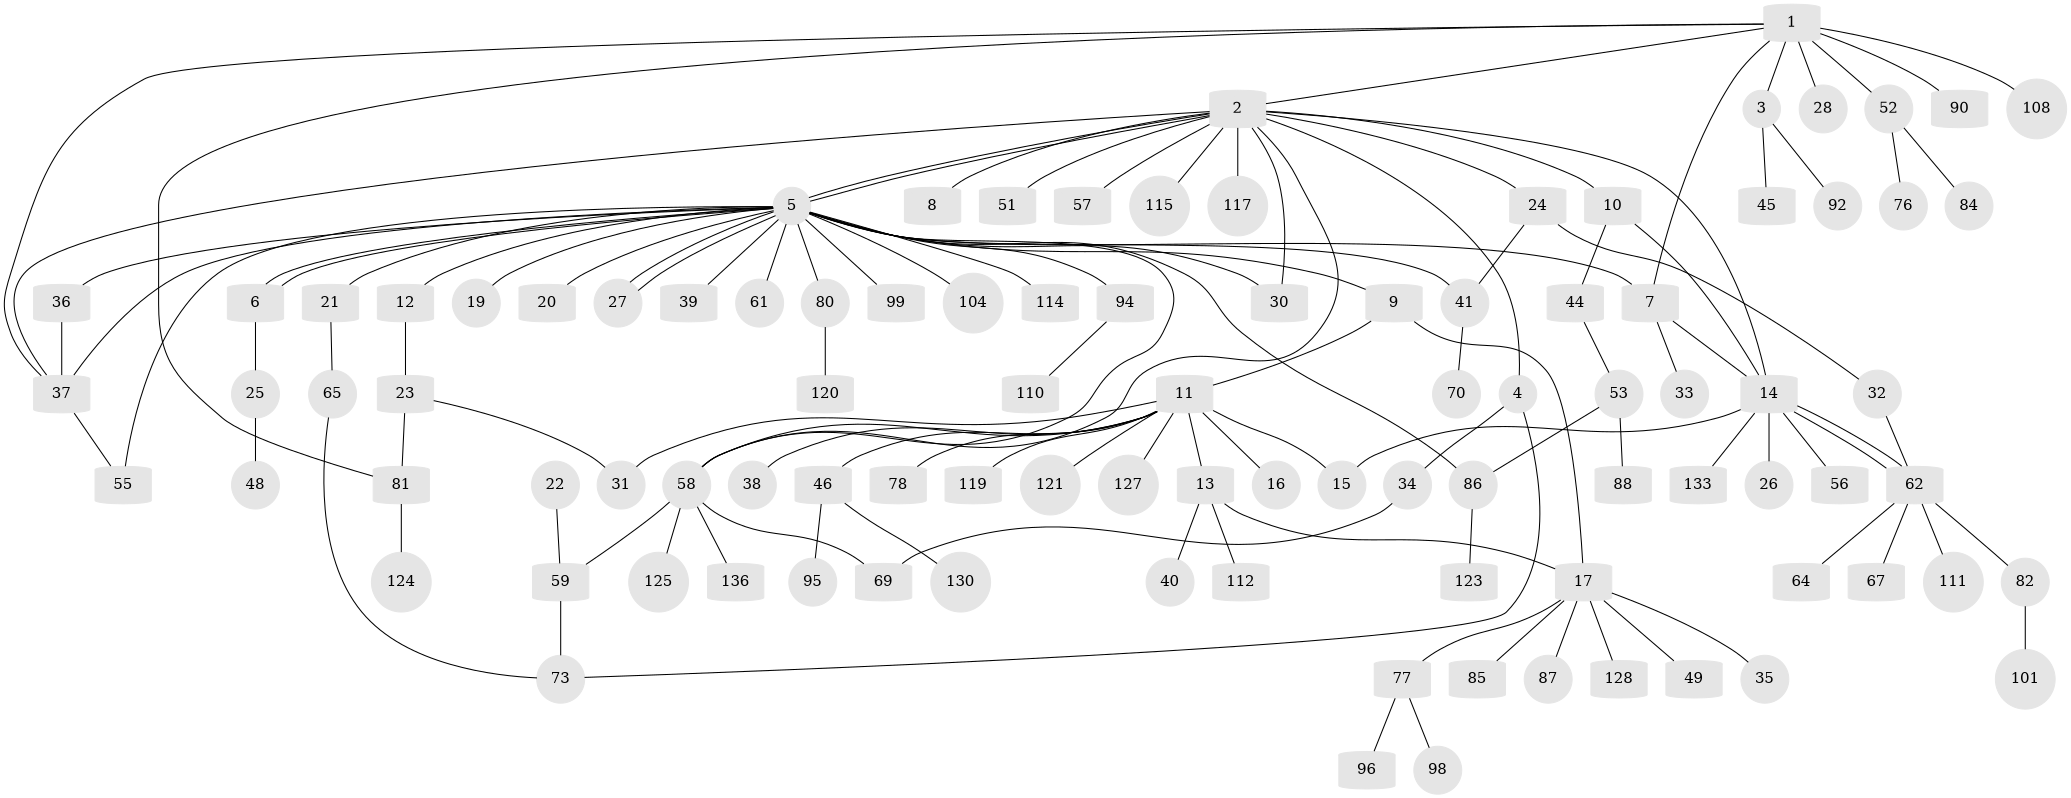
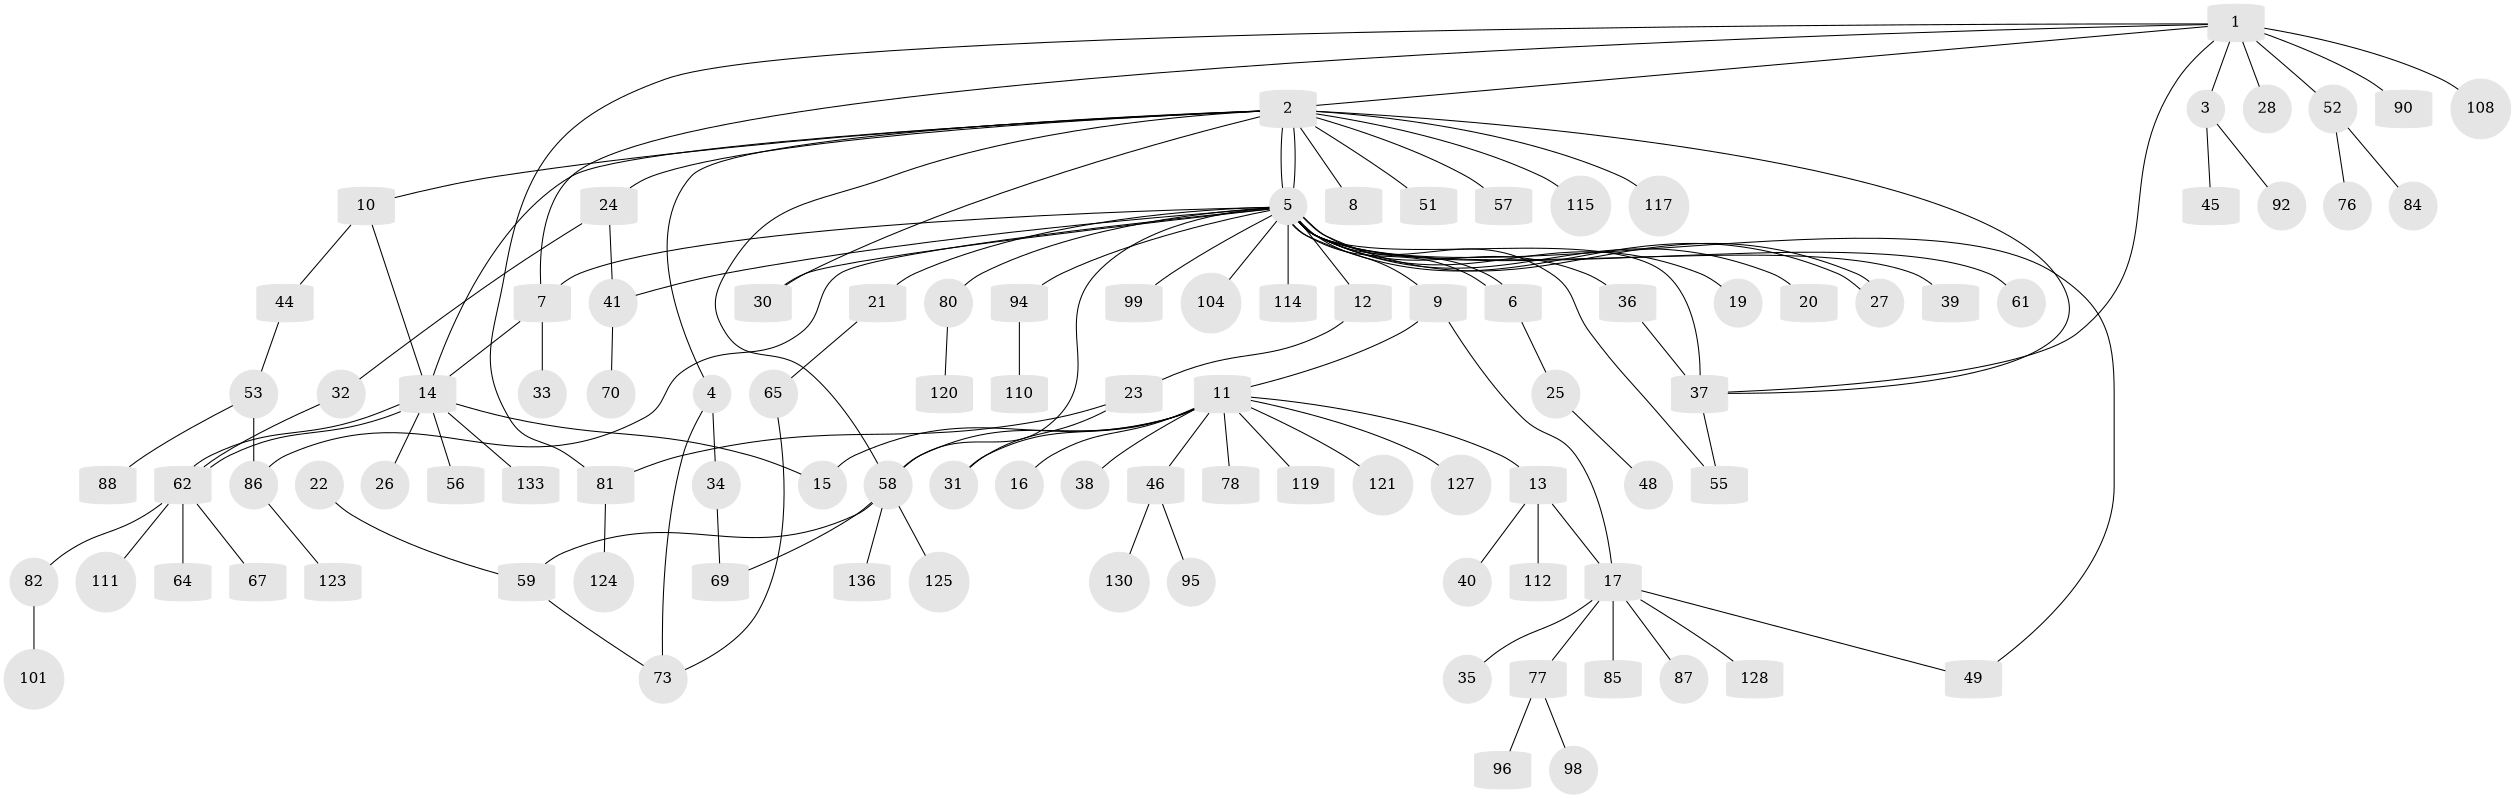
none -> (1901, 239)
